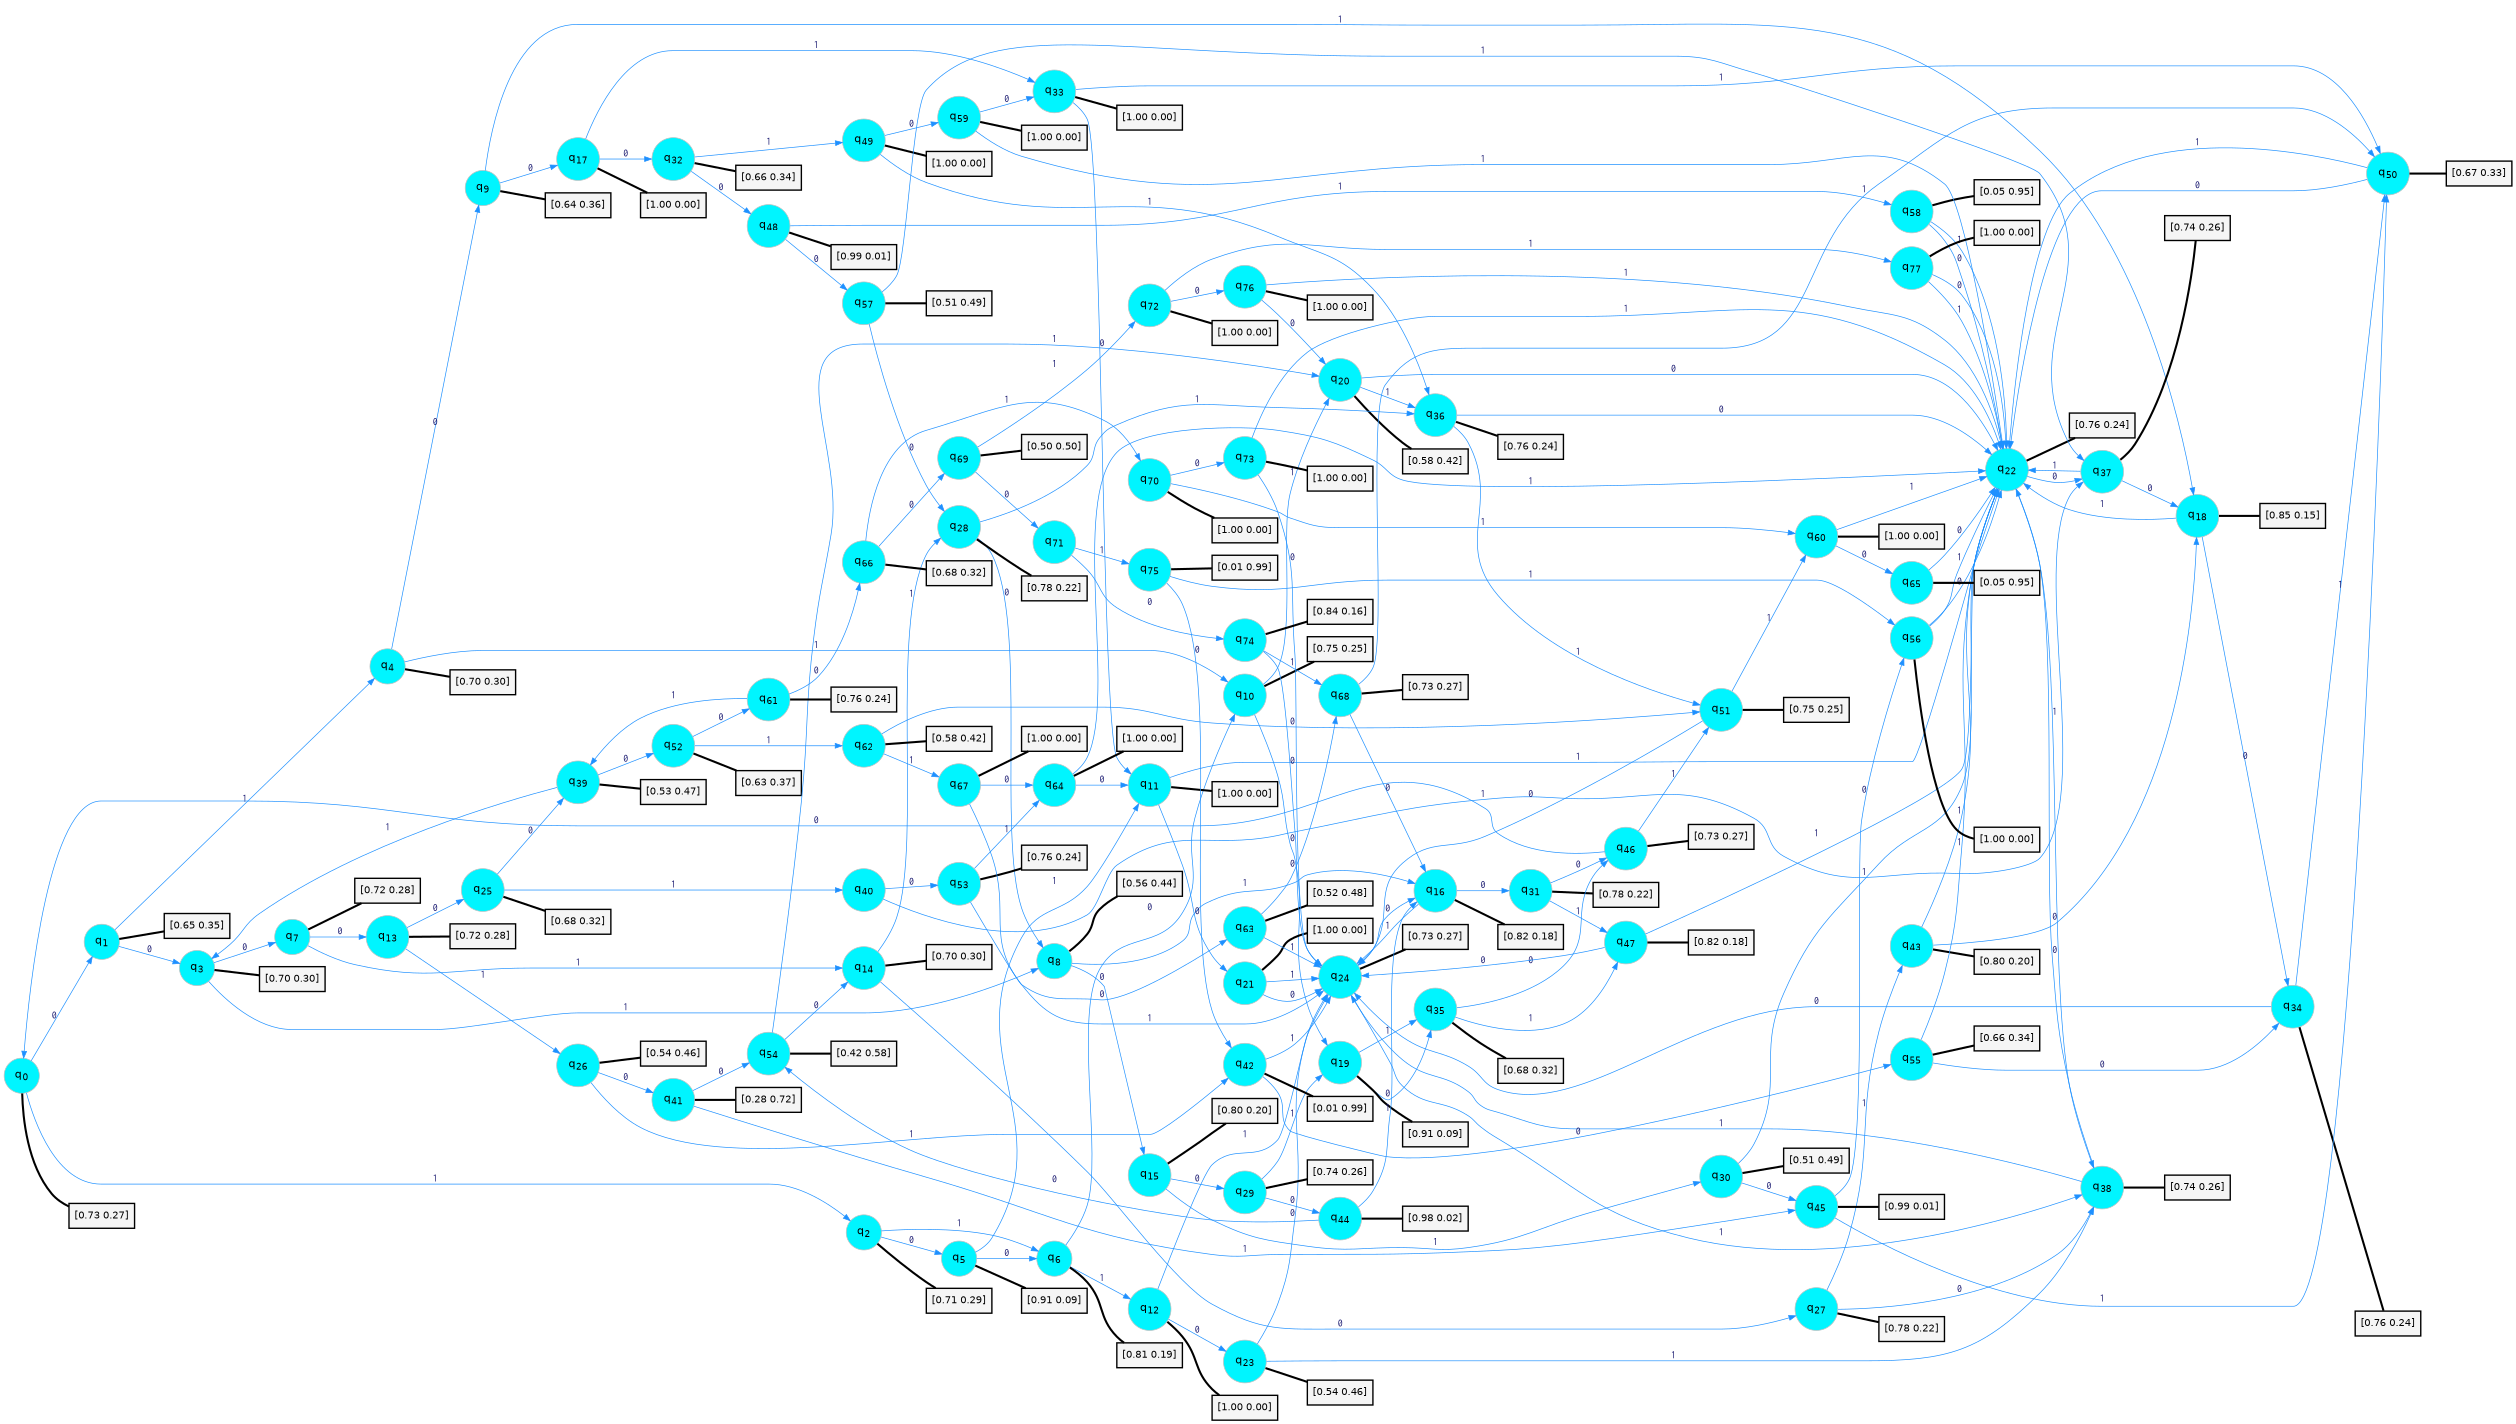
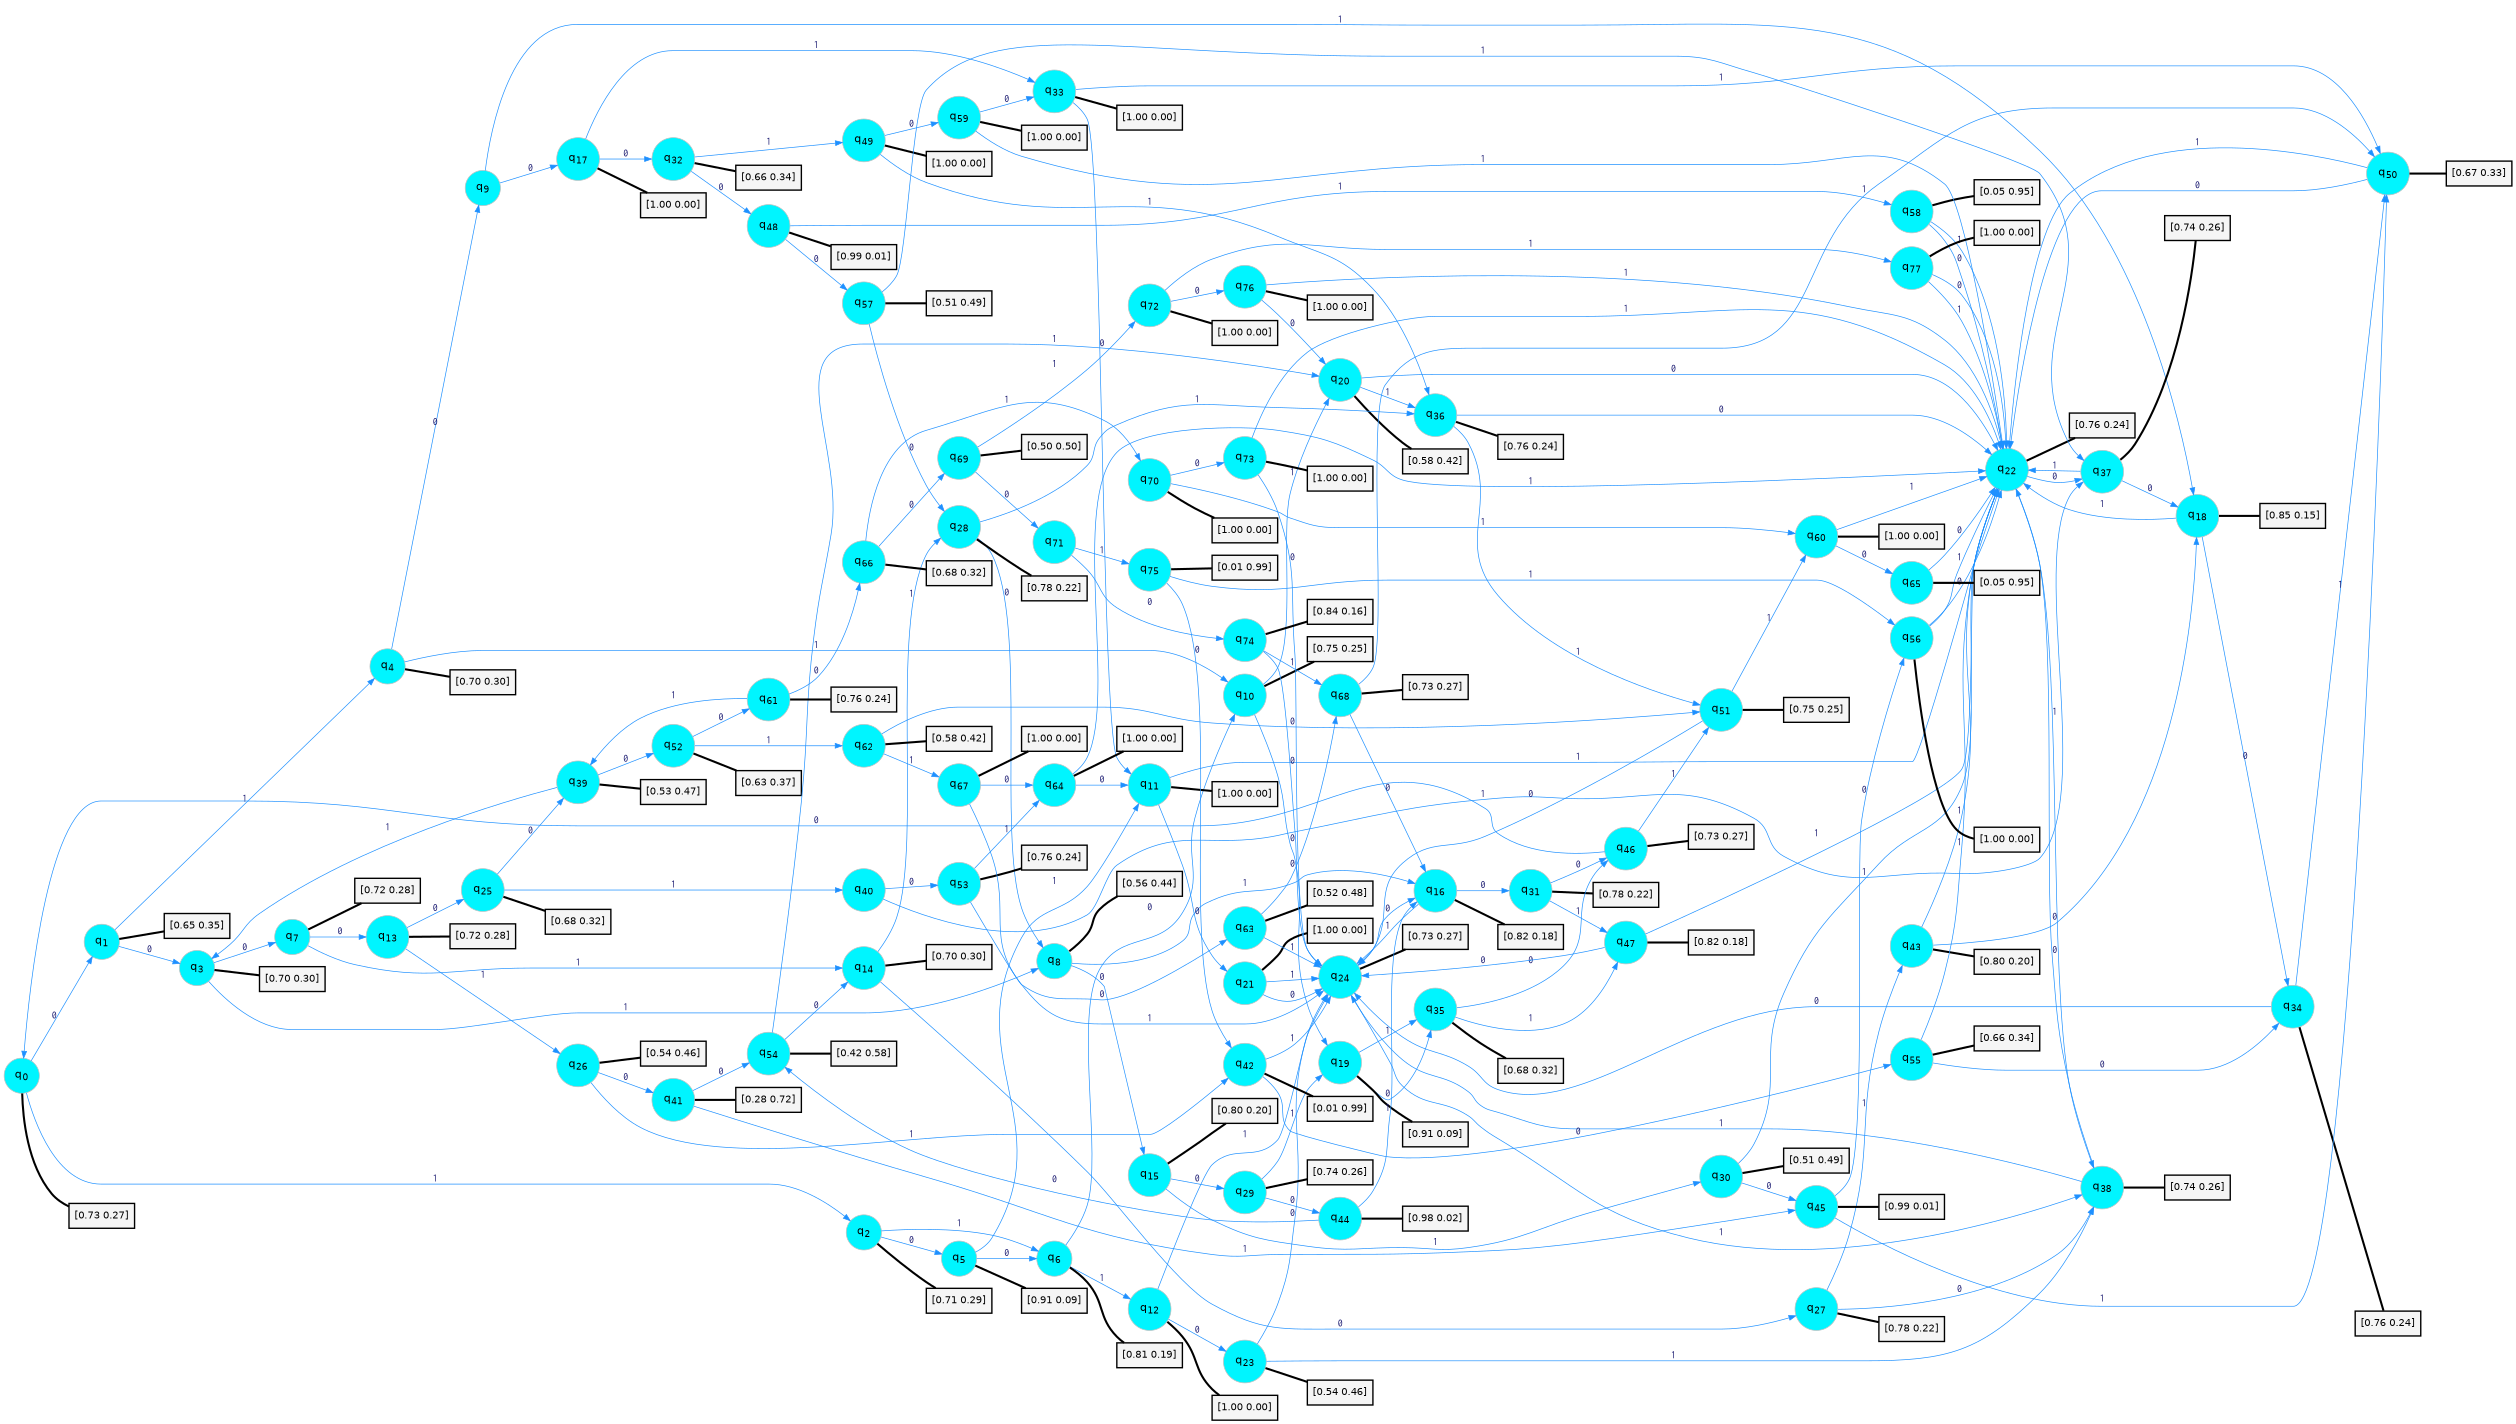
(578, 205) -> none
